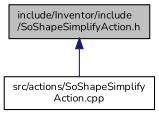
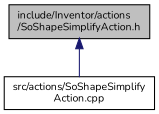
(79, 22) -> (79, 22)
